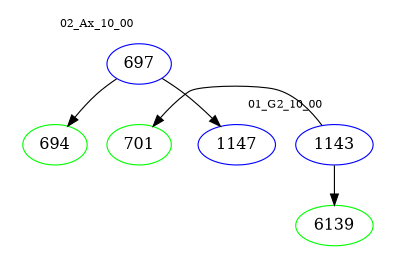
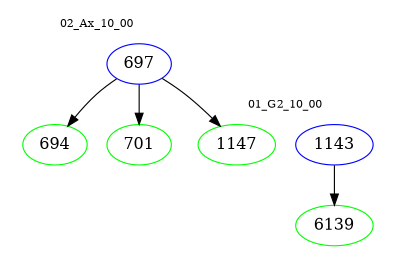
(243, 86) -> (139, 99)
(237, 145) -> (237, 145)
